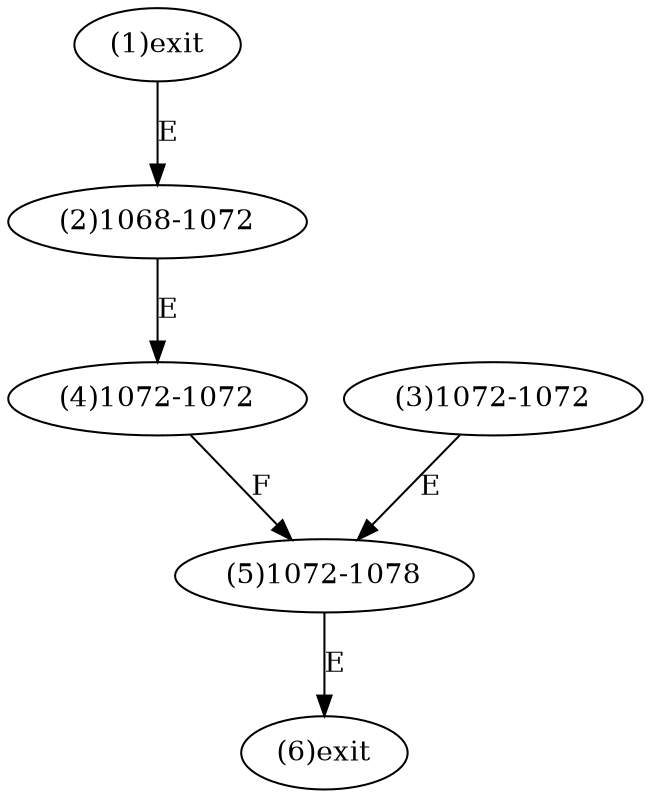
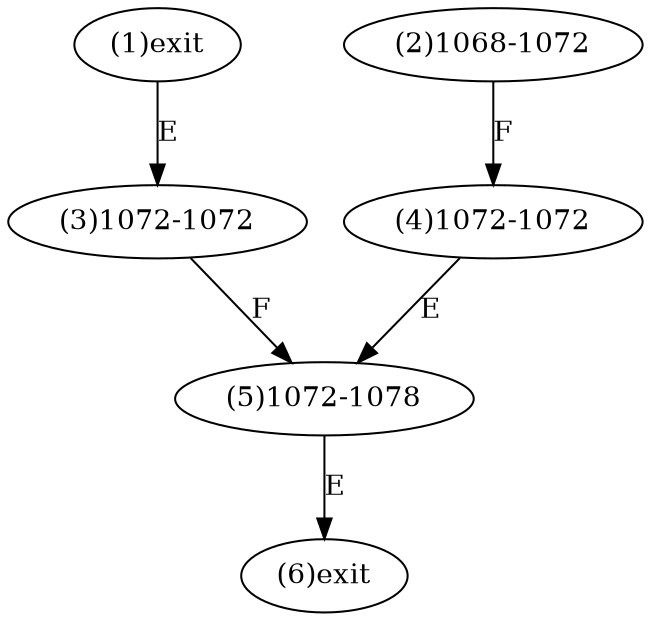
(158, 123) -> (158, 123)
(169, 310) -> (503, 133)
(261, 487) -> (431, 310)
(431, 487) -> (261, 310)
